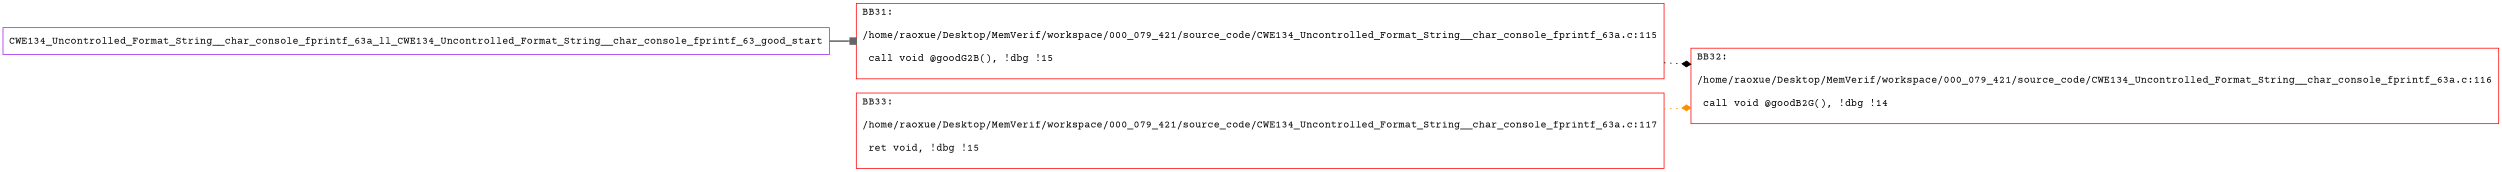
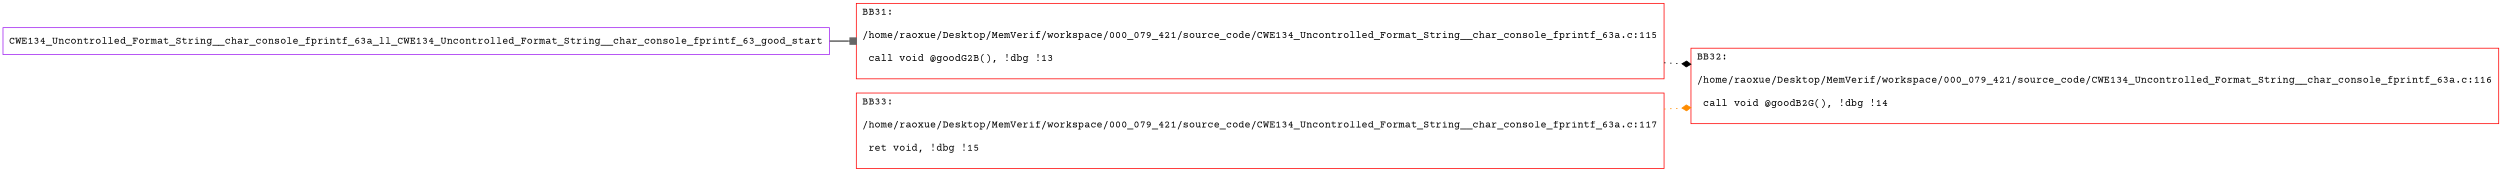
(958, 58) -> (958, 58)
